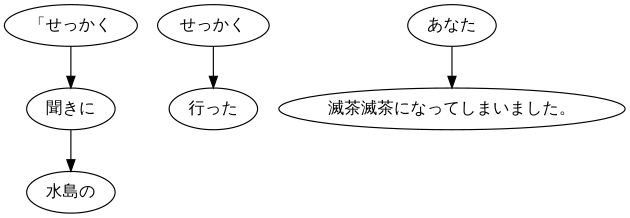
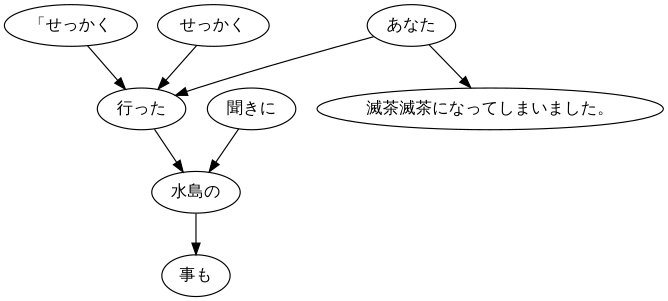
(71, 62) -> (103, 63)
none -> (280, 63)
none -> (166, 146)
none -> (196, 276)
